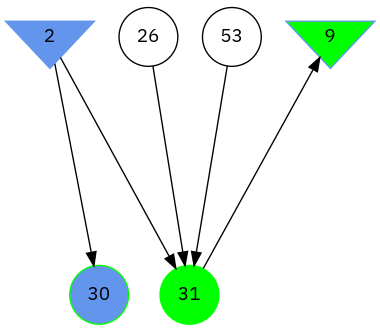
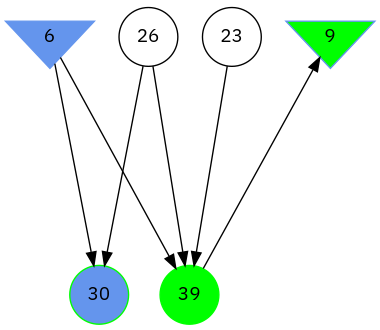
(50, 37) -> (50, 37)
(232, 37) -> (232, 37)
none -> (126, 154)
(189, 295) -> (189, 295)
